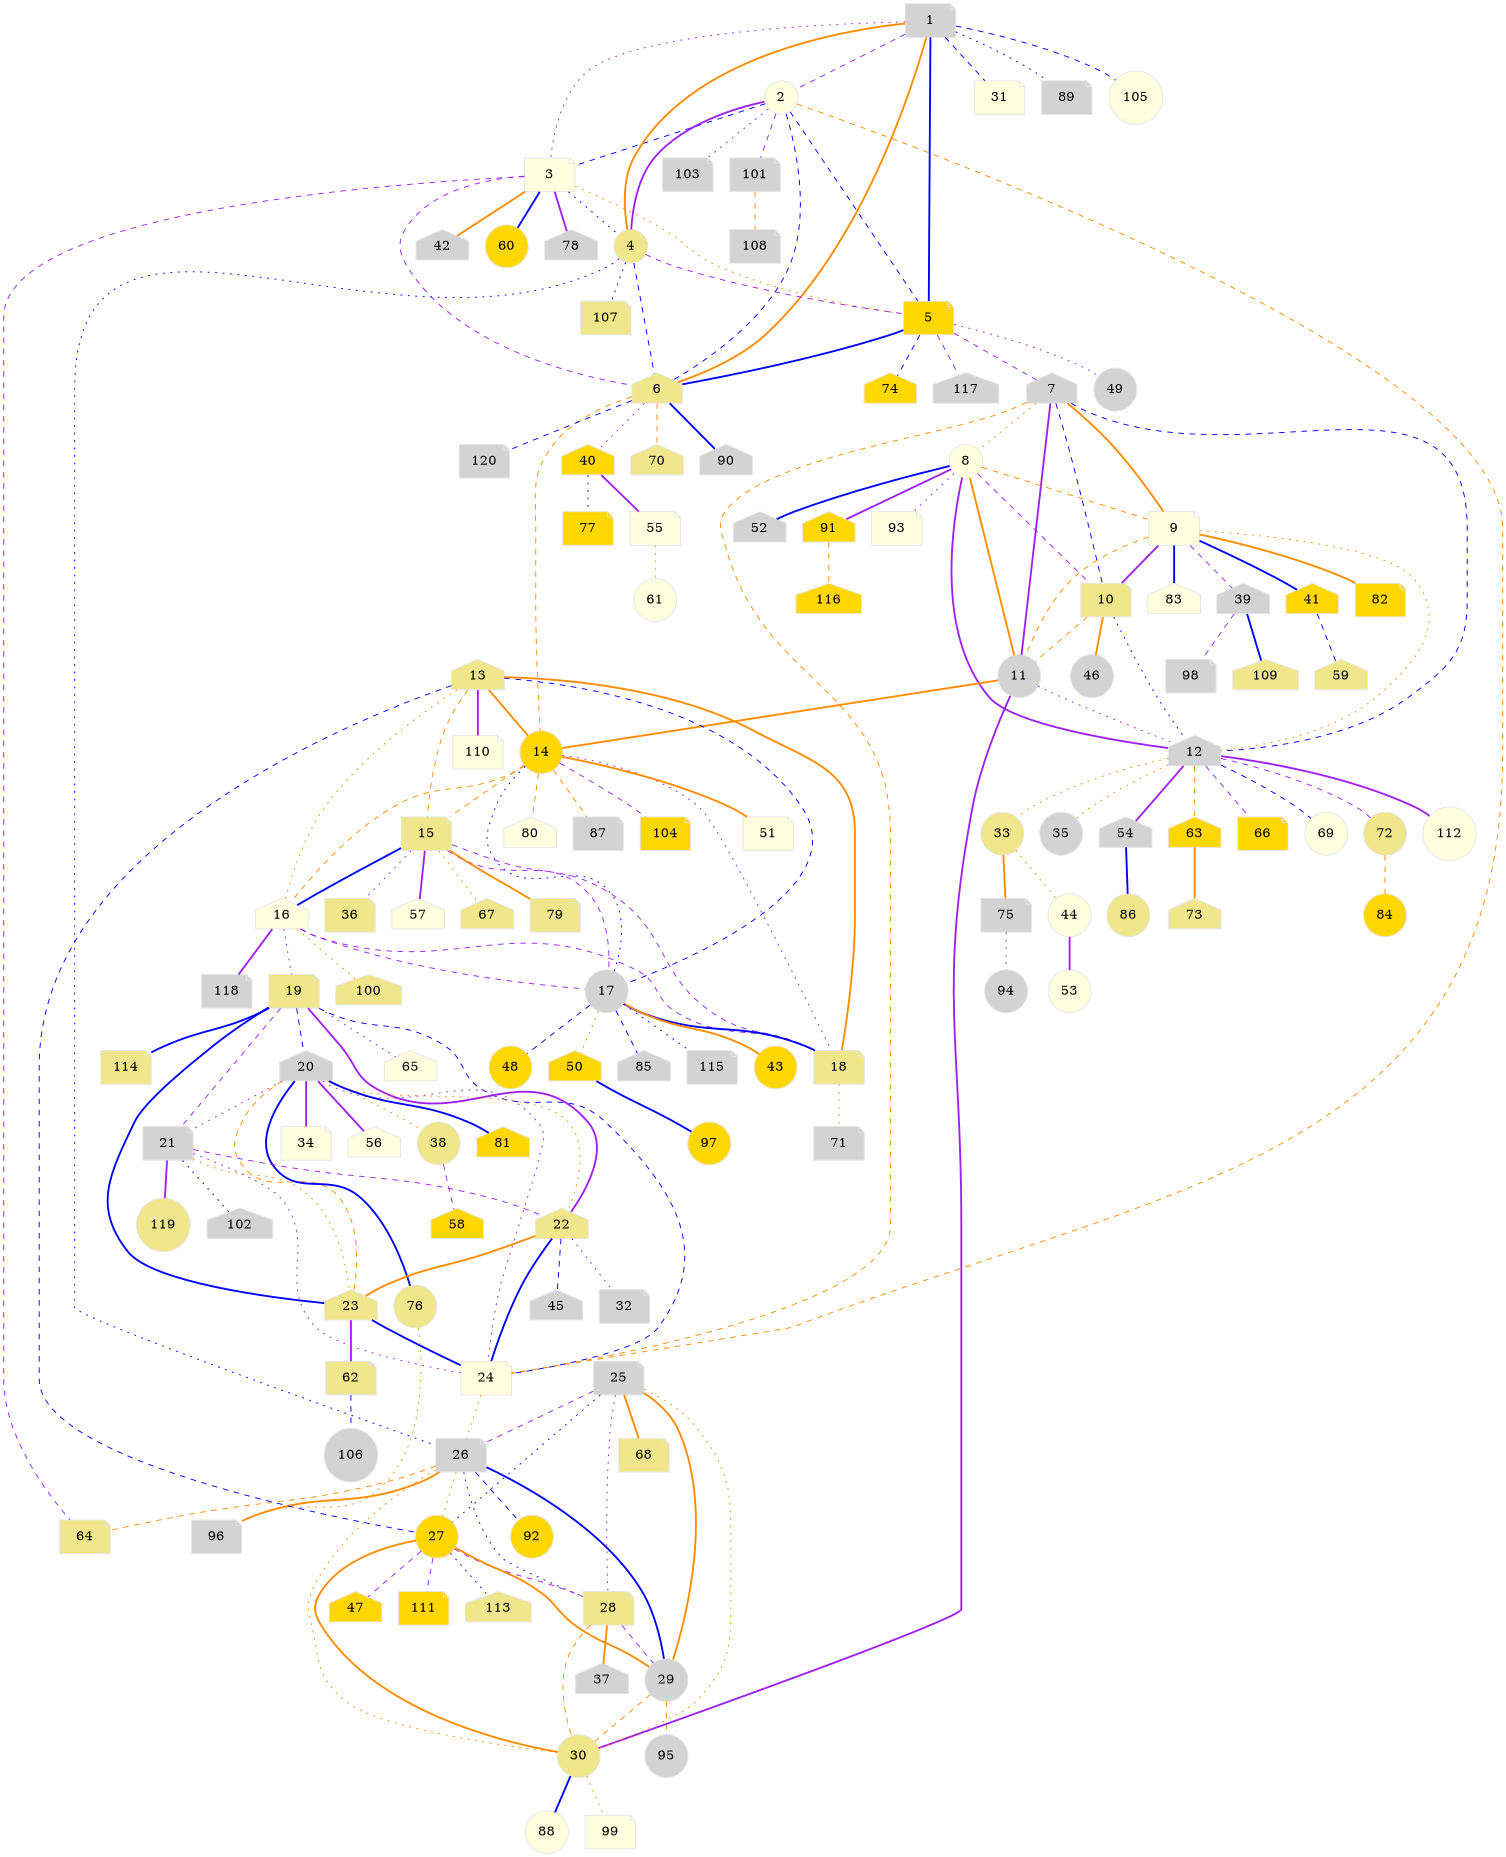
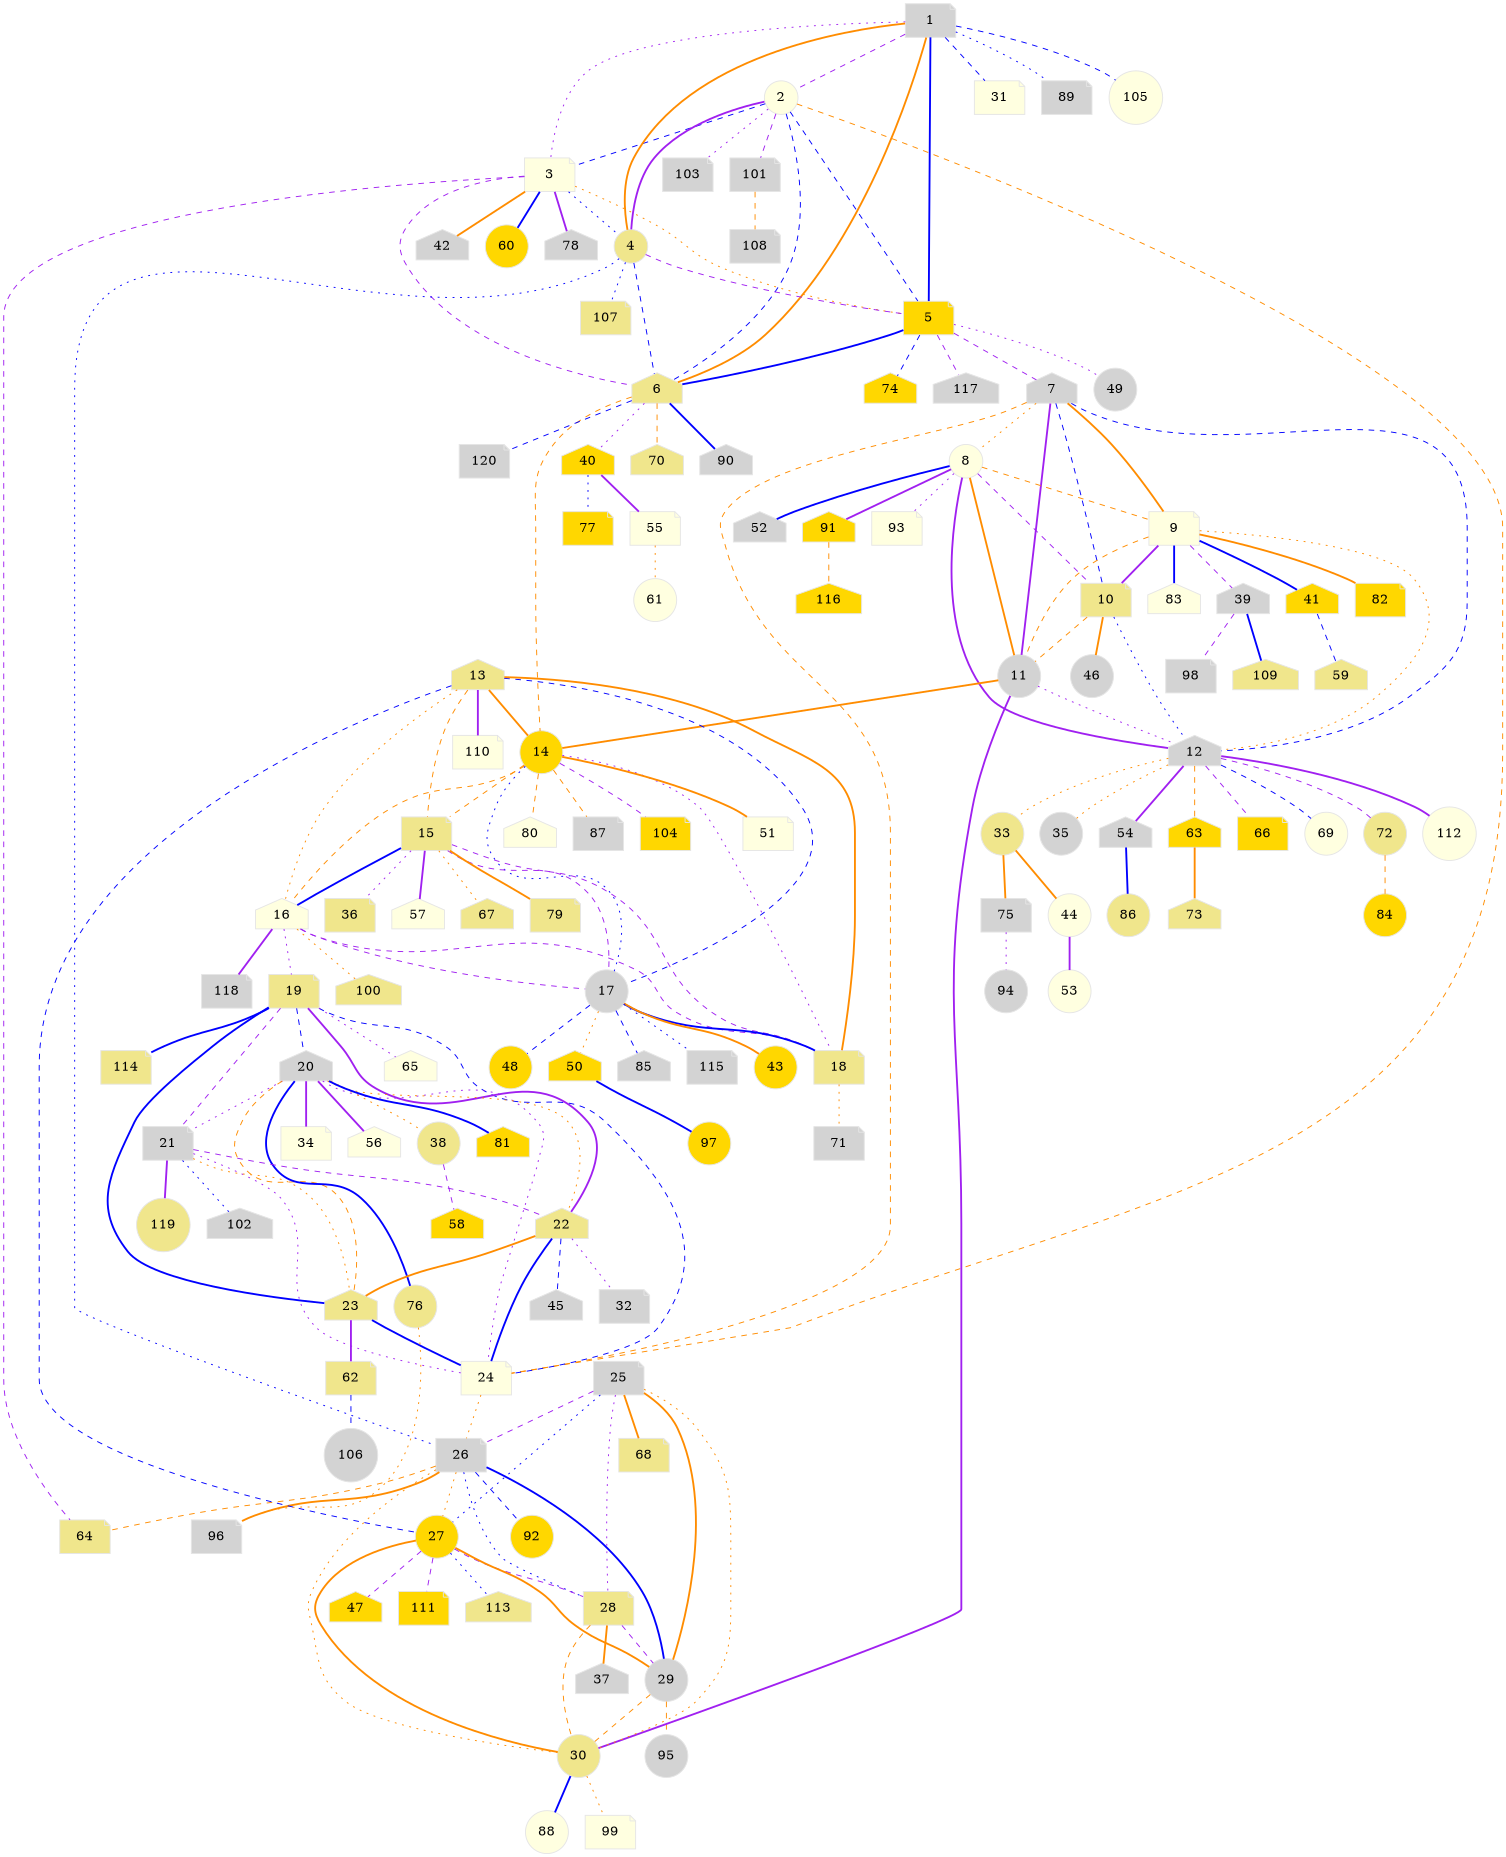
(1036, 874) -> (1036, 874)
